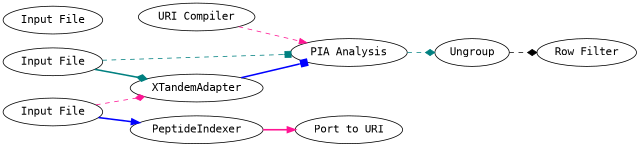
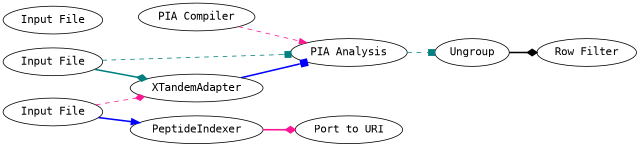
(197, 17) -> (197, 17)
(416, 53) -> (416, 53)
(518, 53) -> (518, 53)
(275, 130) -> (275, 130)
